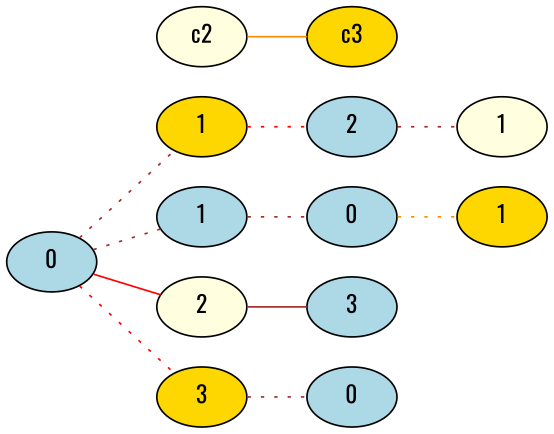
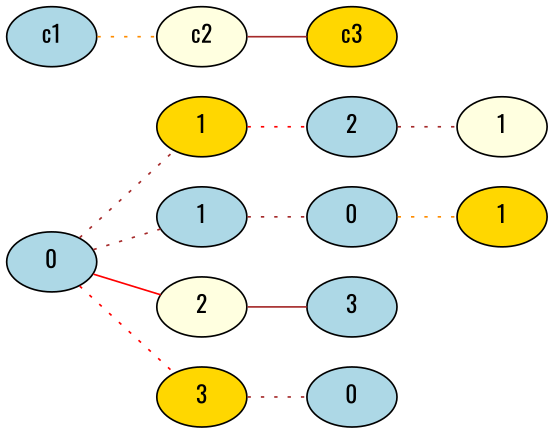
none -> (52, 37)
(277, 37) -> (277, 37)
